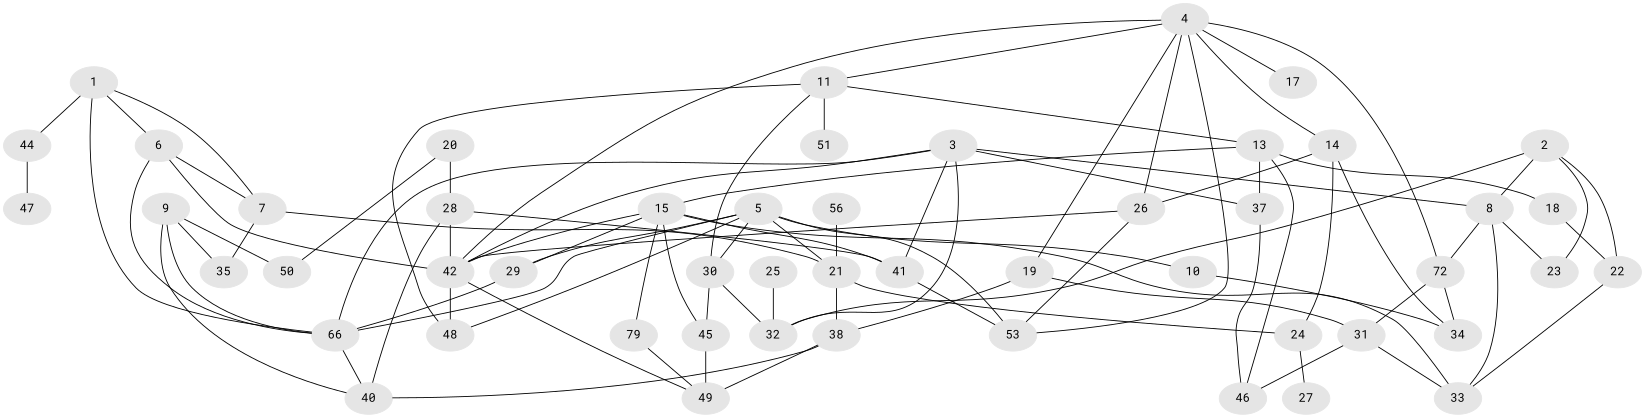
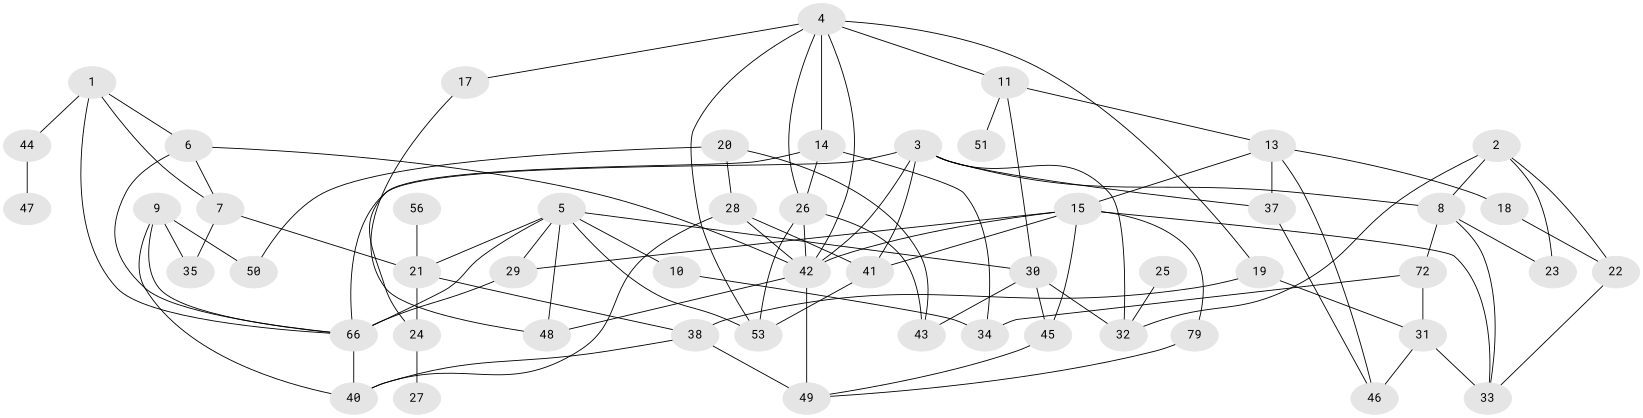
(1359, 101) -> none
(505, 107) -> (400, 299)
none -> (922, 335)
